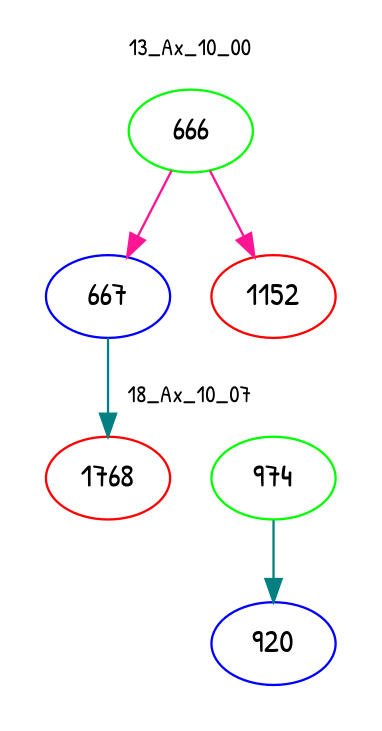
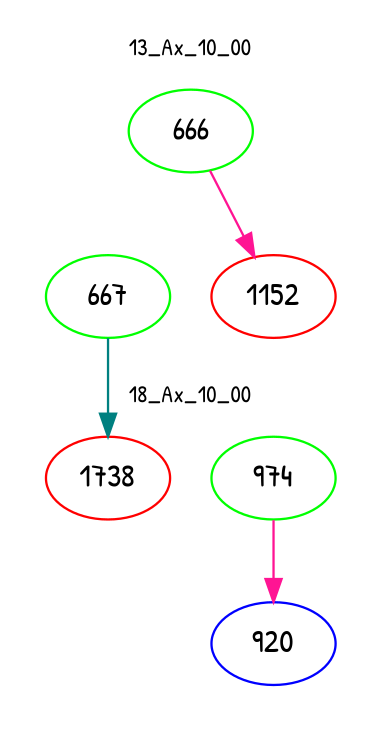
(155, 203) -> none
(108, 297) -> (108, 297)
(191, 397) -> (191, 397)
(108, 478) -> (108, 478)
(274, 550) -> (274, 550)
